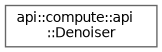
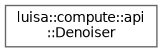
(81, 26) -> (81, 26)
